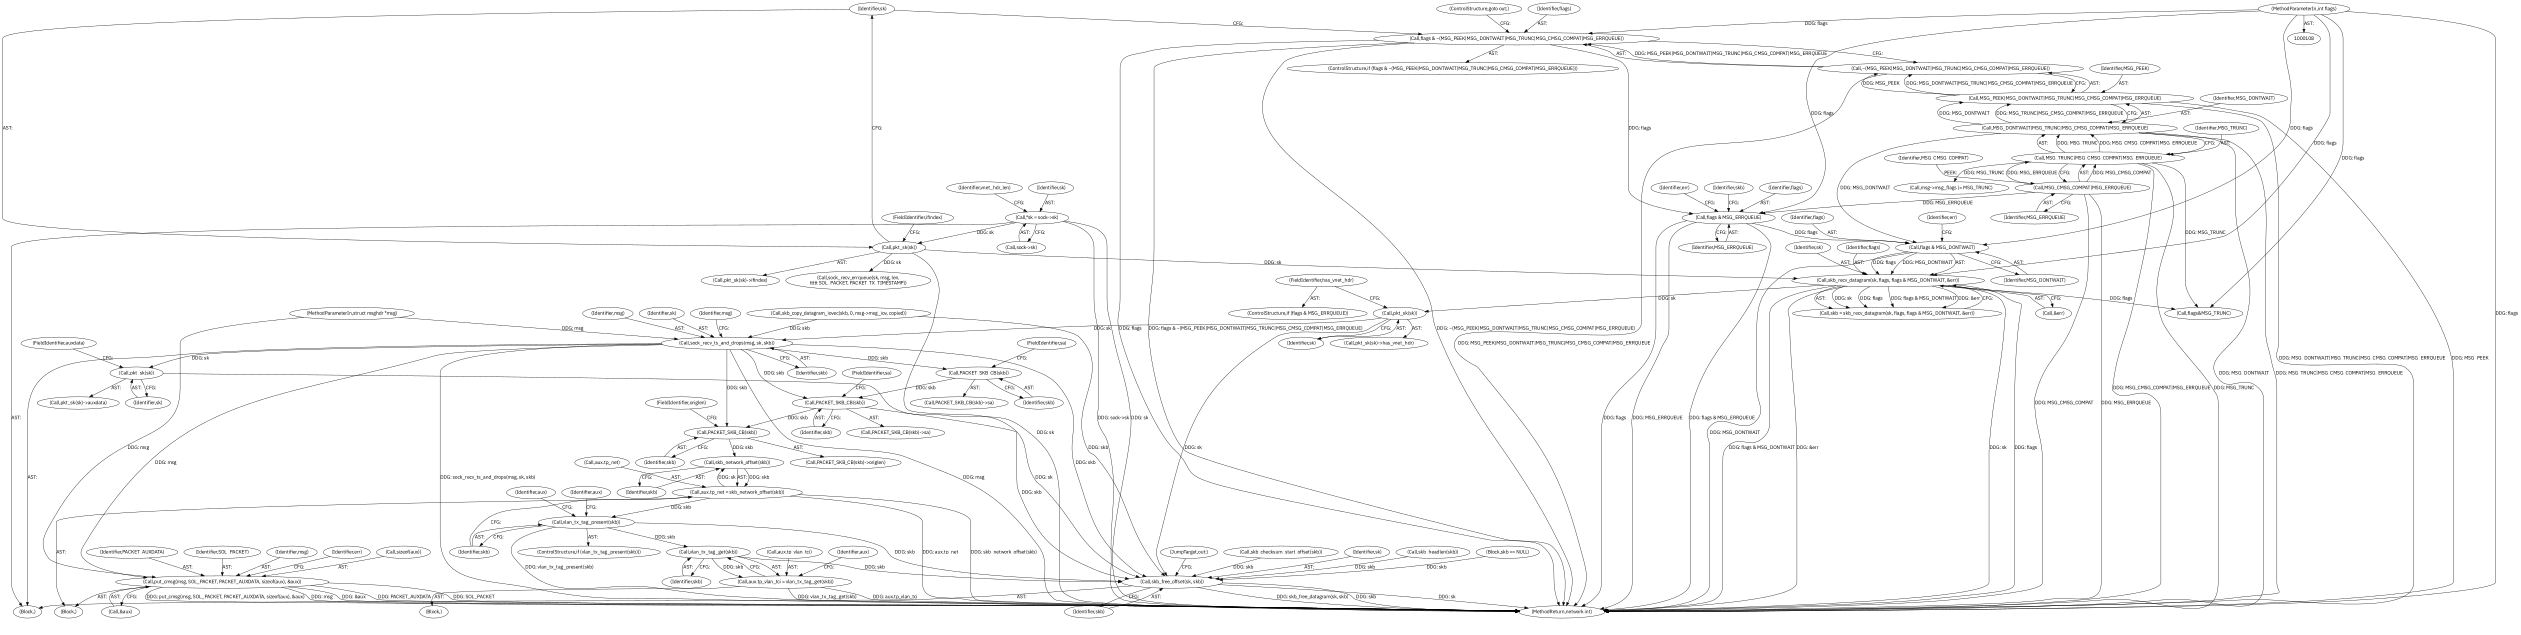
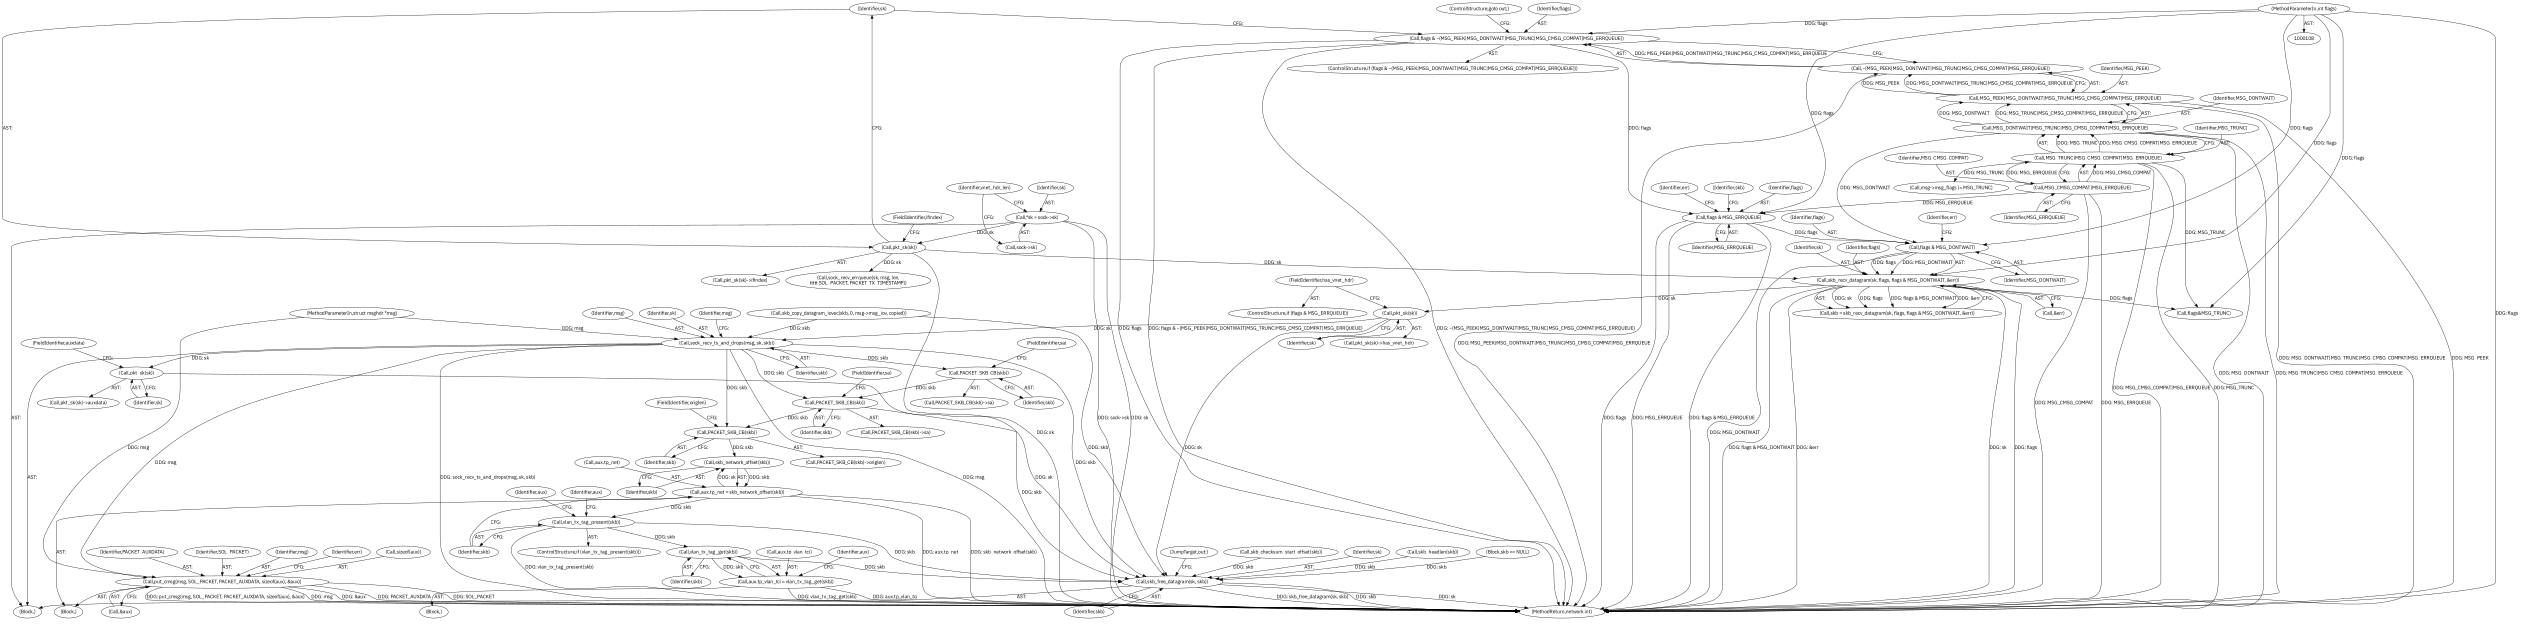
(1951, 173) -> (1951, 173)
(1034, 232) -> (983, 221)
(1172, 582) -> (1172, 582)
